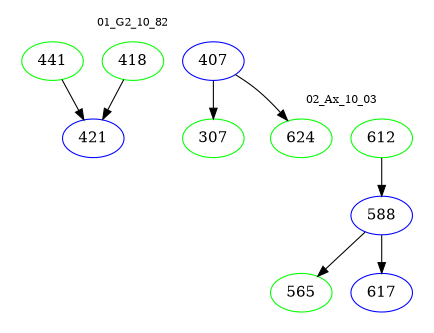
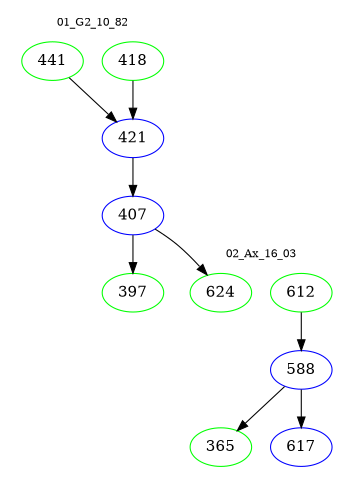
(342, 100) -> (261, 255)
(213, 138) -> (133, 293)
none -> (133, 172)
(301, 293) -> (221, 447)
